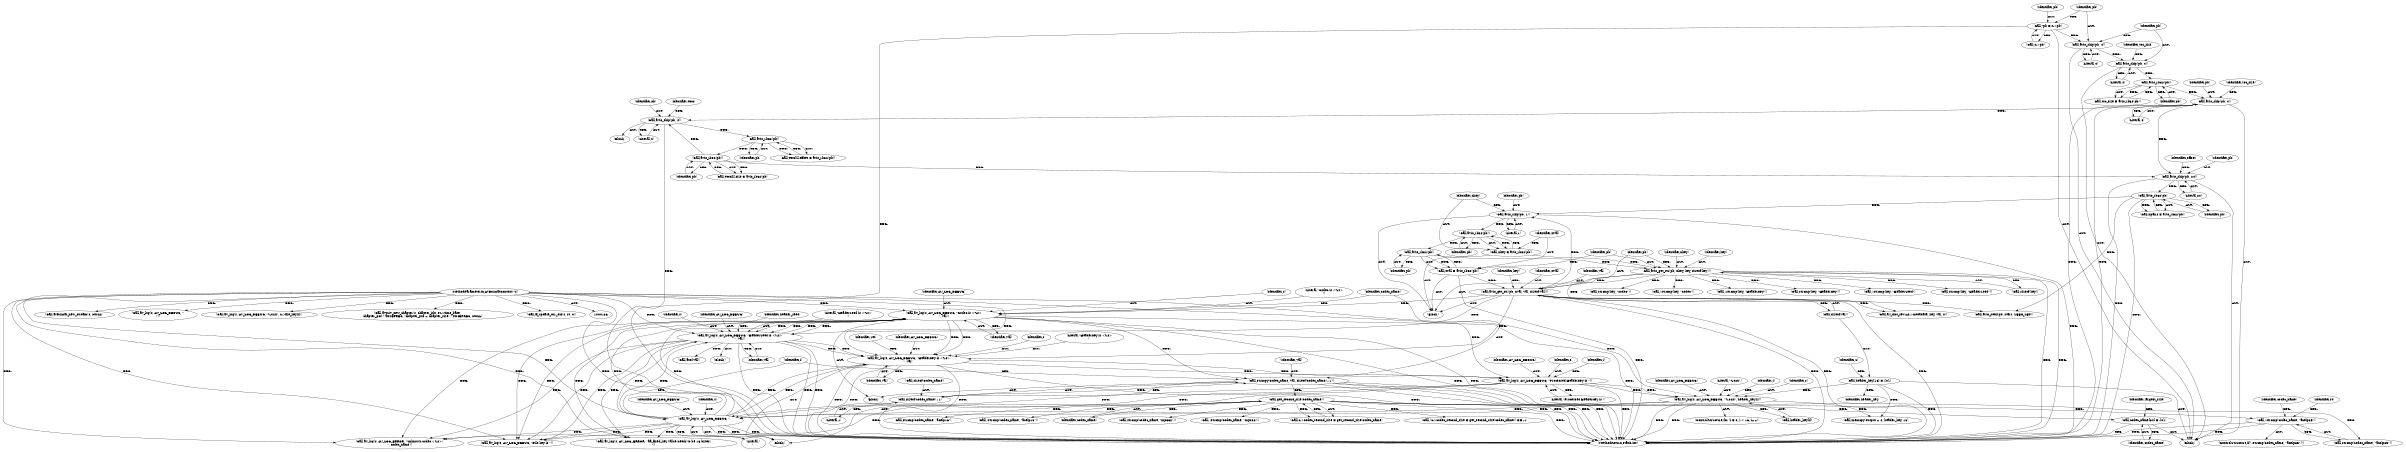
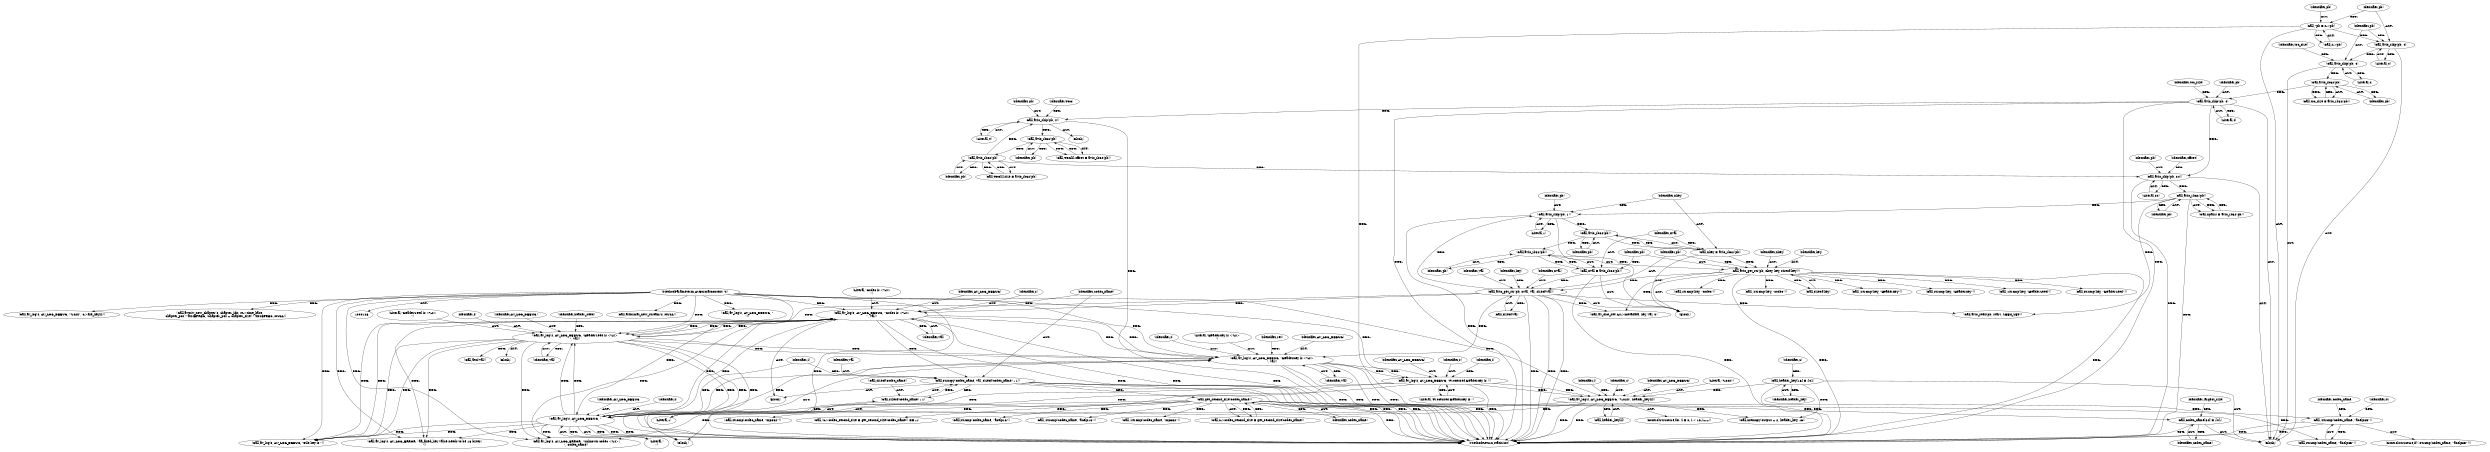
(552, 315) -> none
(1860, 344) -> (1782, 391)
